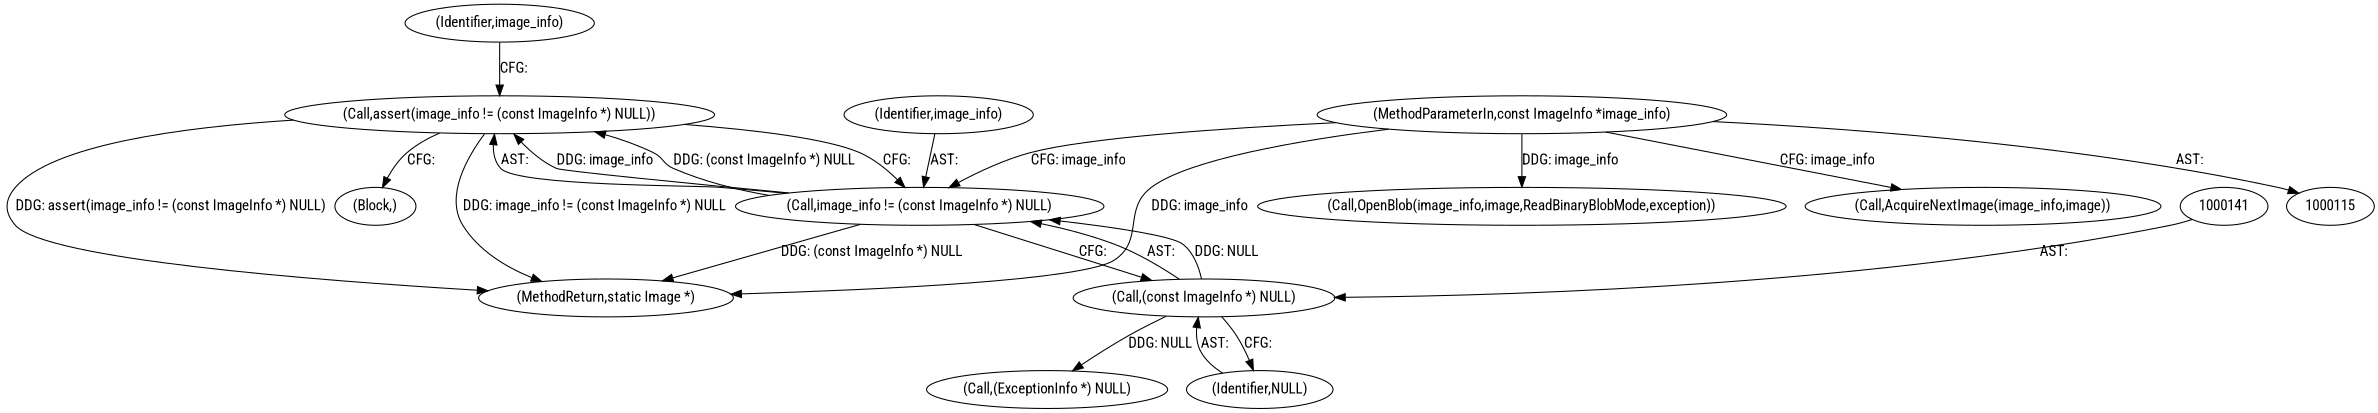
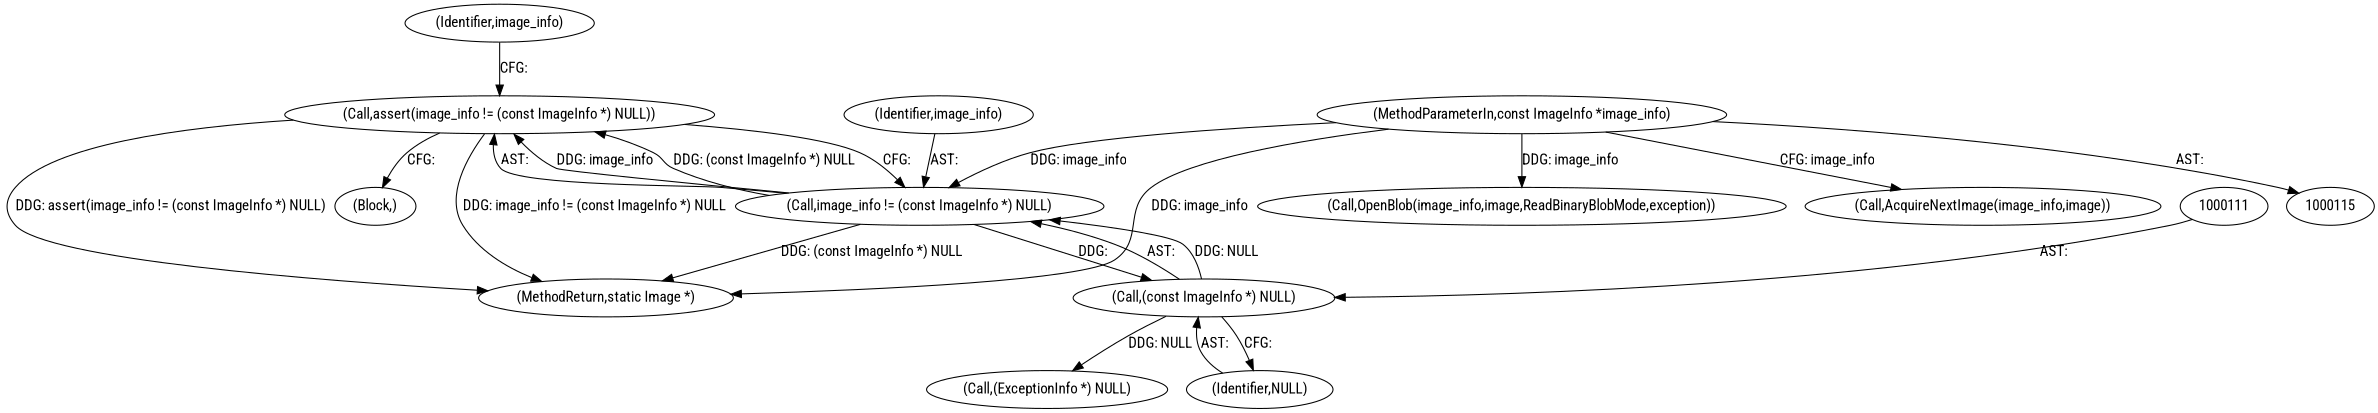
(1079, 161) -> (1079, 161)
(2224, 206) -> (2224, 206)
(1094, 252) -> (1094, 252)
